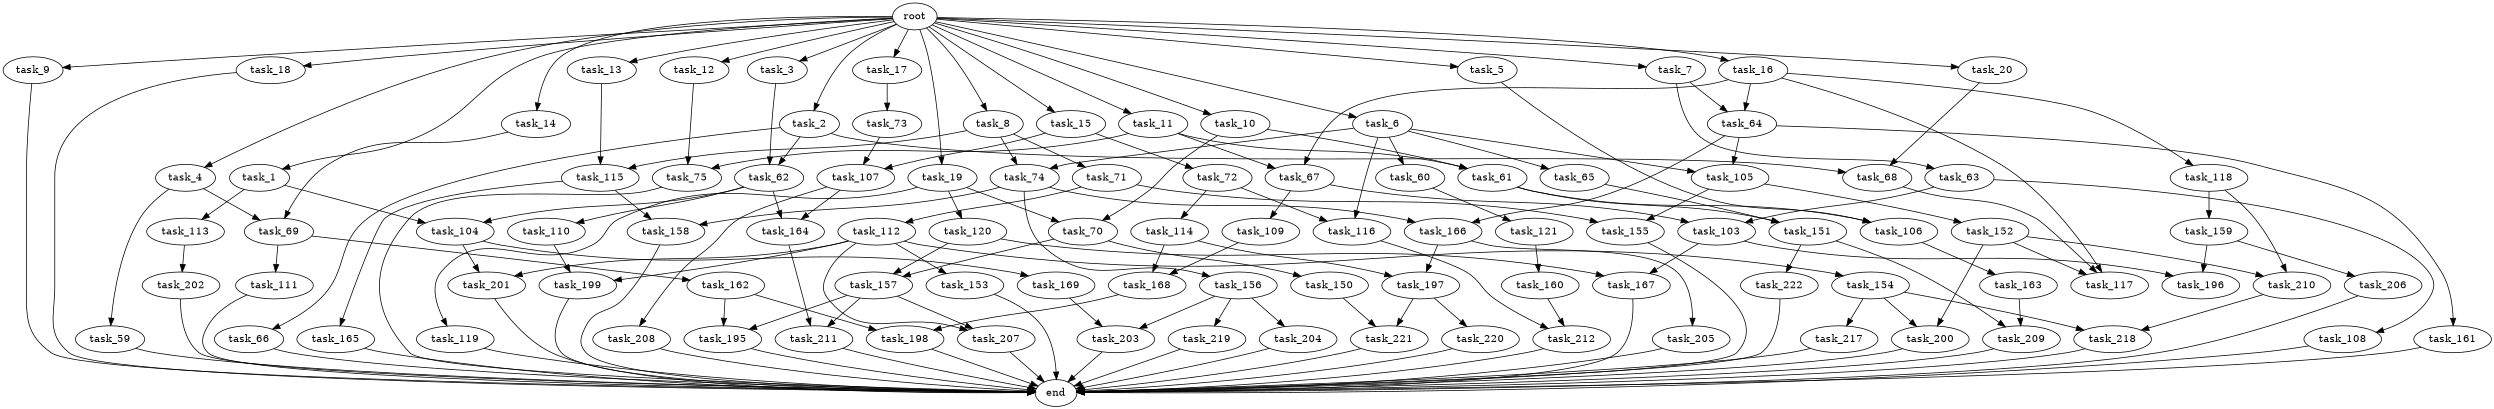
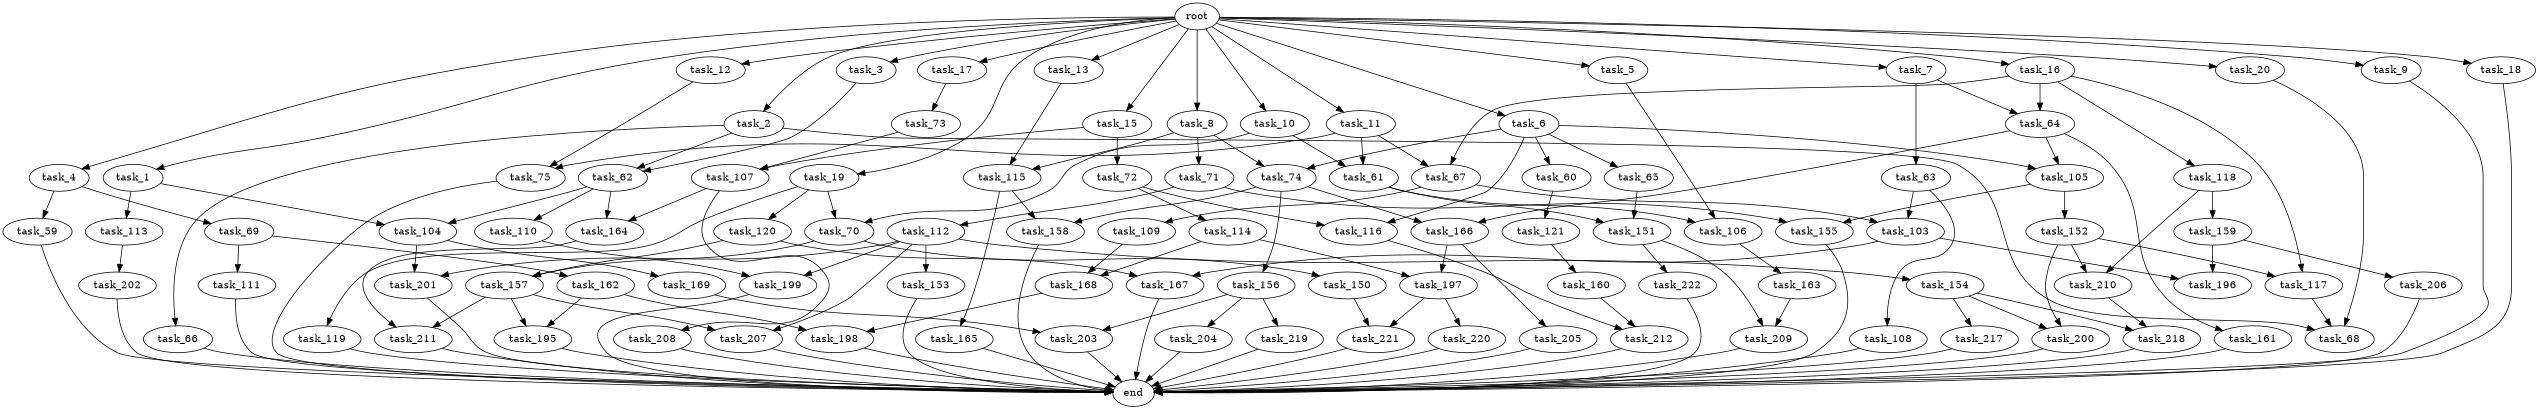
(536, 124) -> none
(2007, 206) -> (2320, 309)
